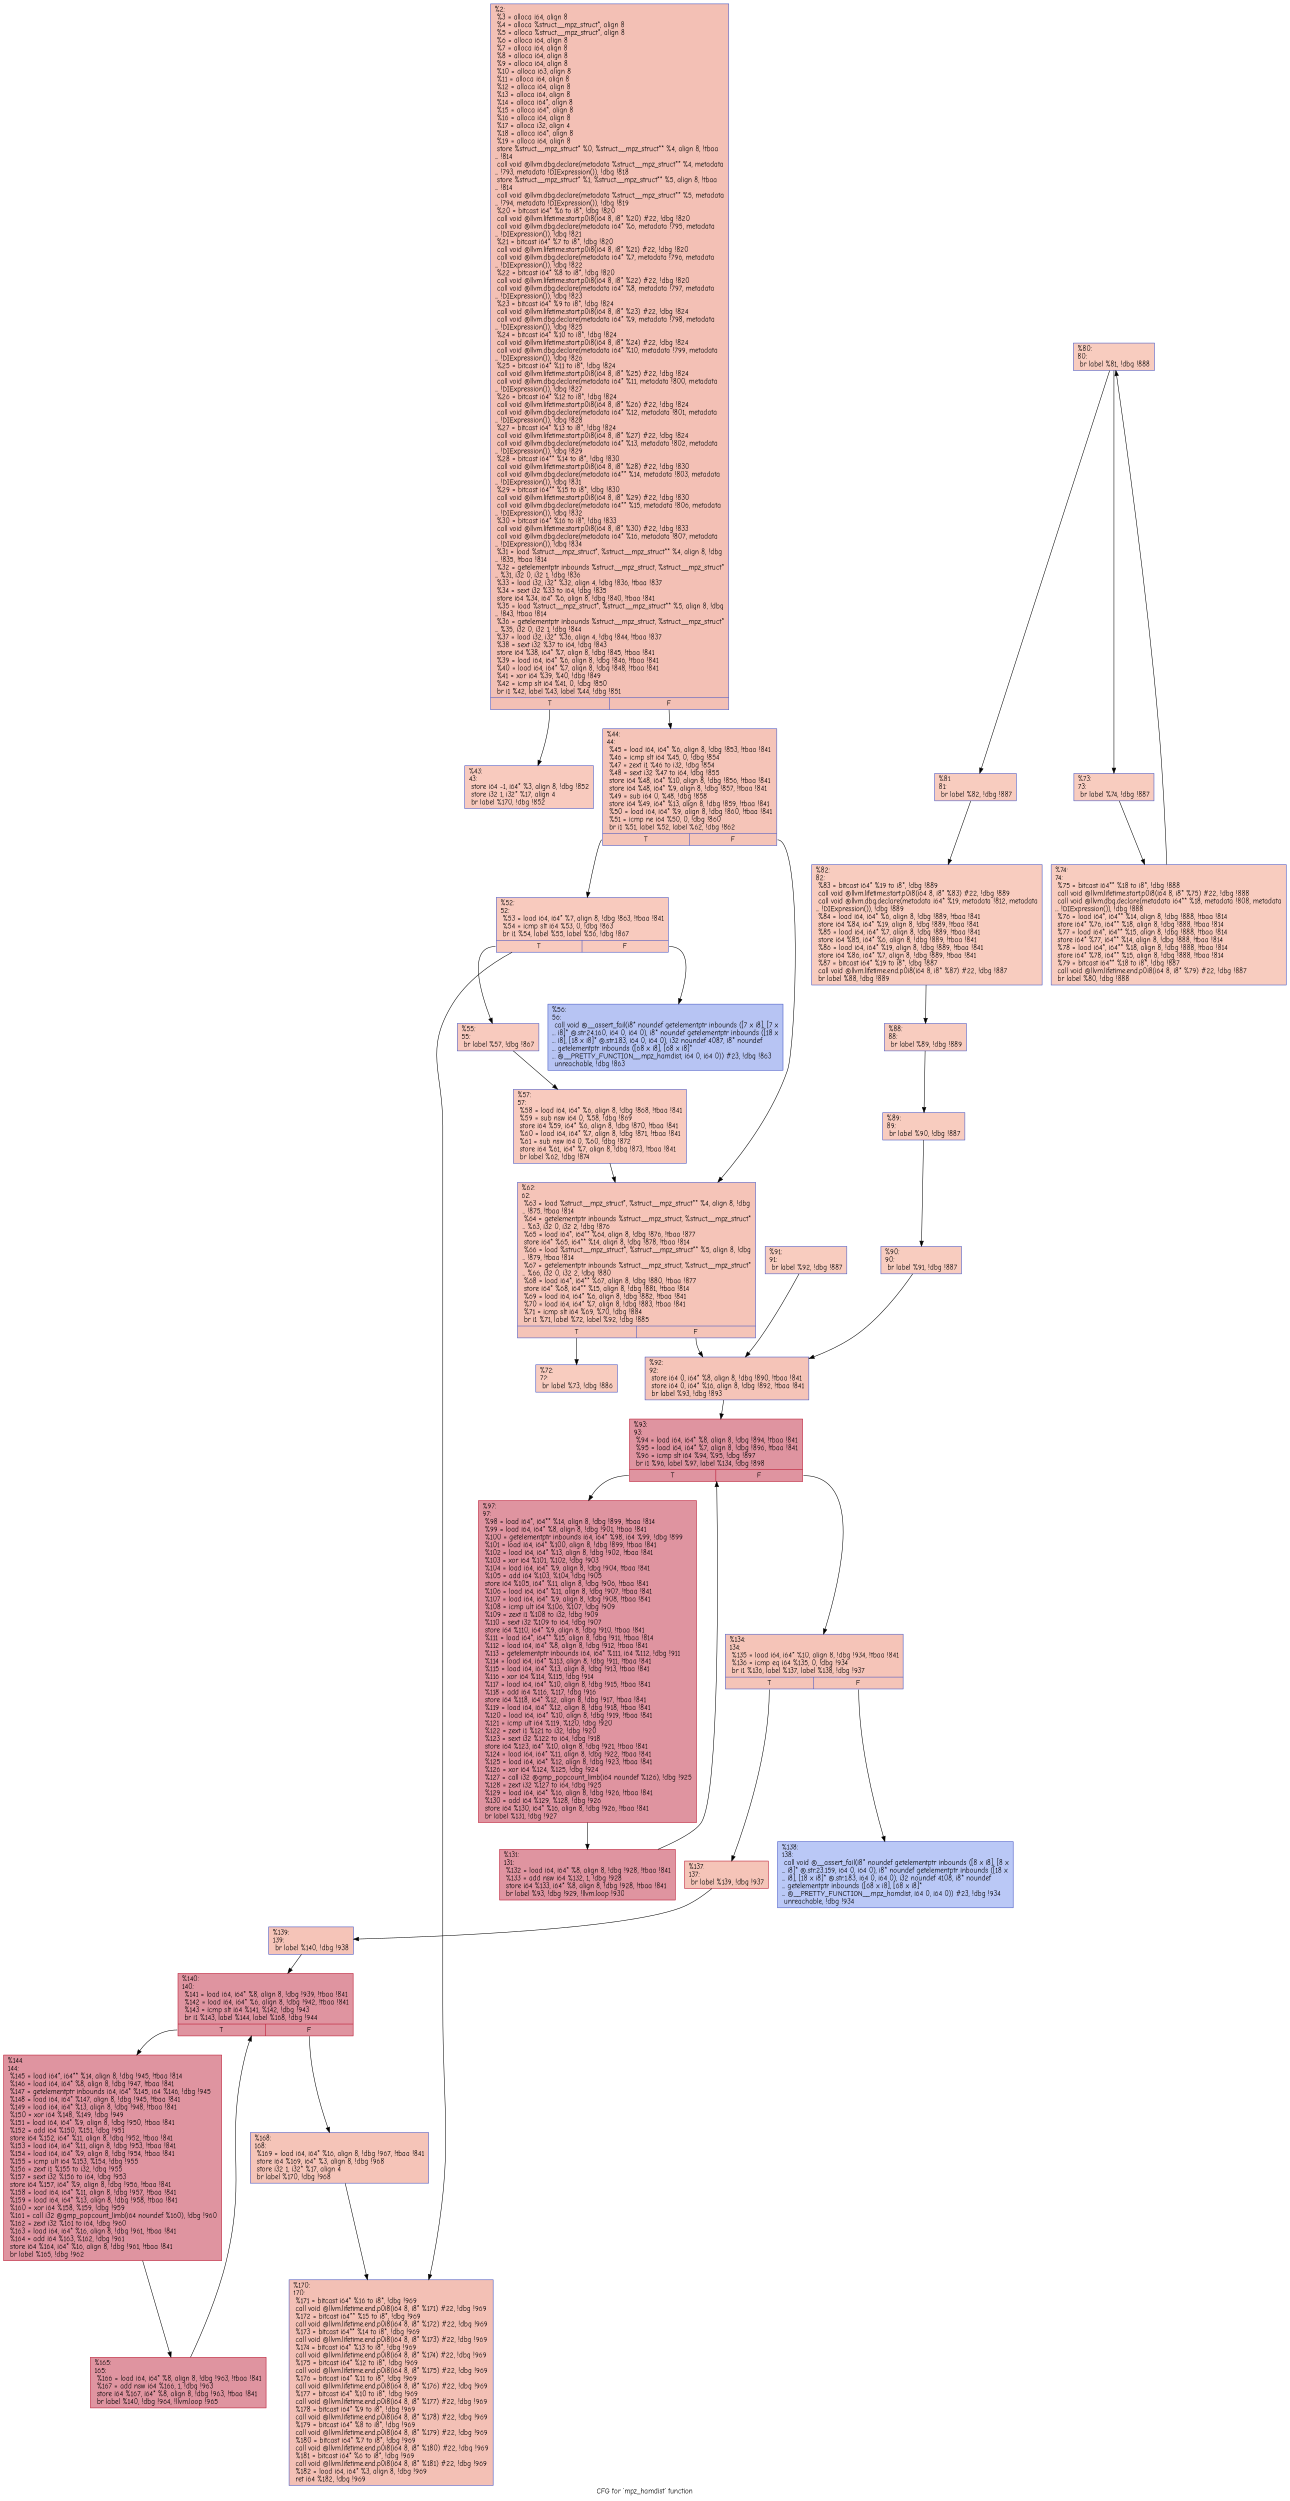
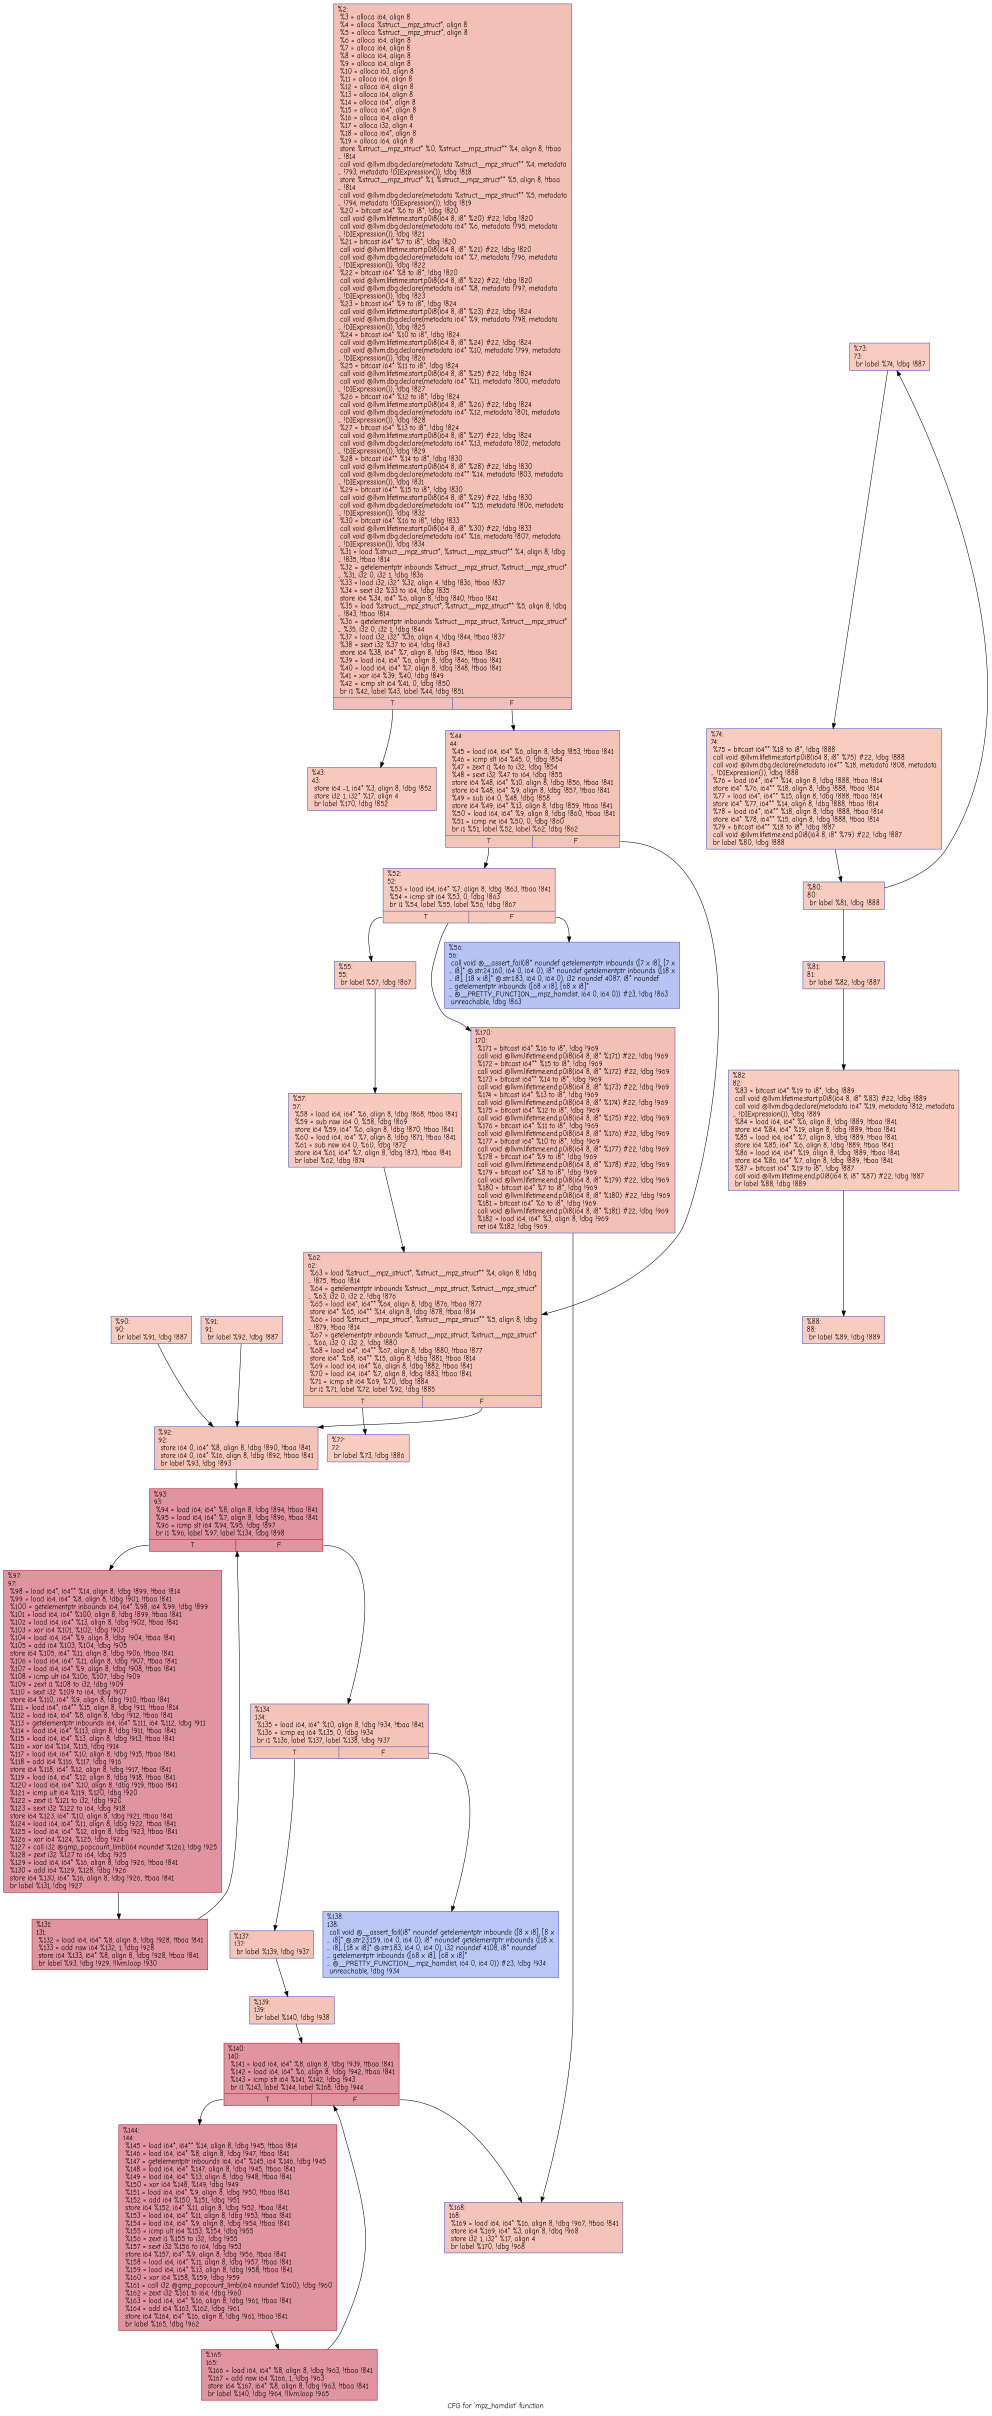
(924, 1126) -> none
(726, 1875) -> (272, 1944)
(356, 2229) -> (573, 1717)
